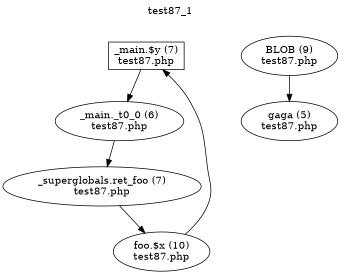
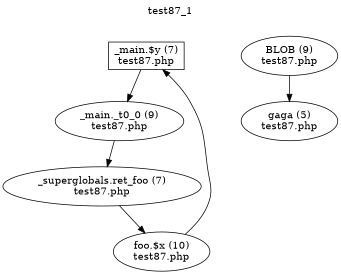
(119, 121) -> (119, 121)
